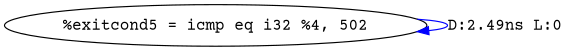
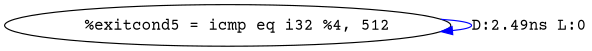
(216, 25) -> (228, 25)
